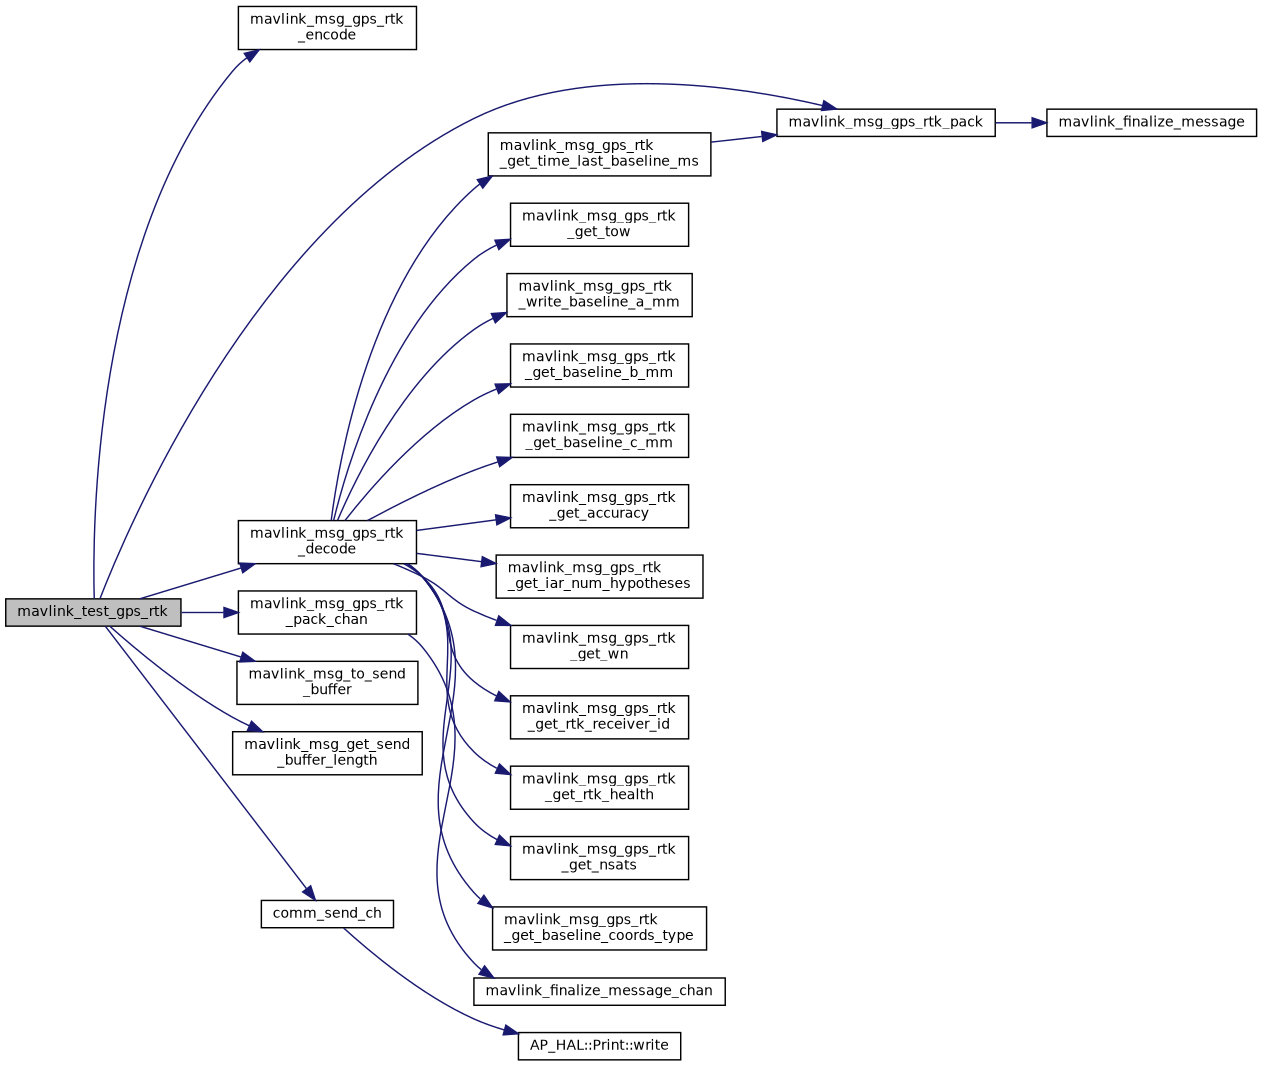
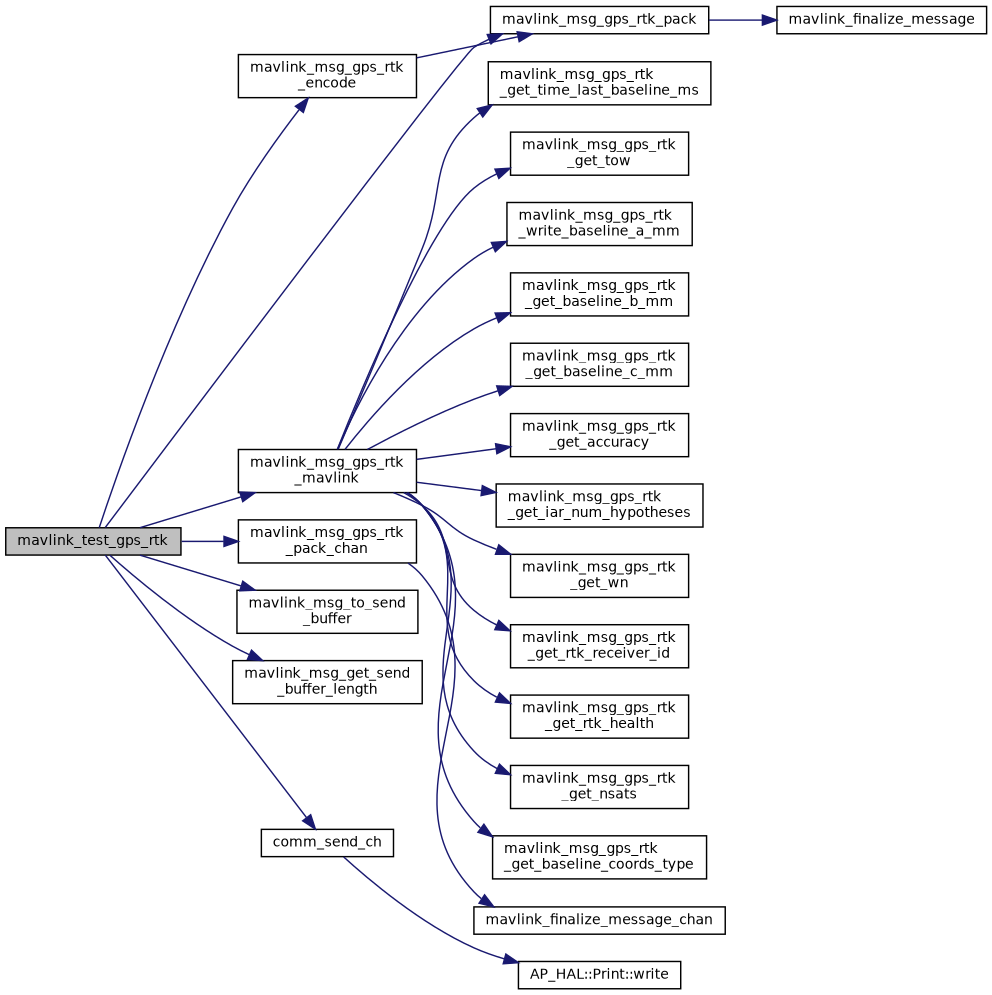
(736, 139) -> (460, 49)
(327, 542) -> (327, 471)
